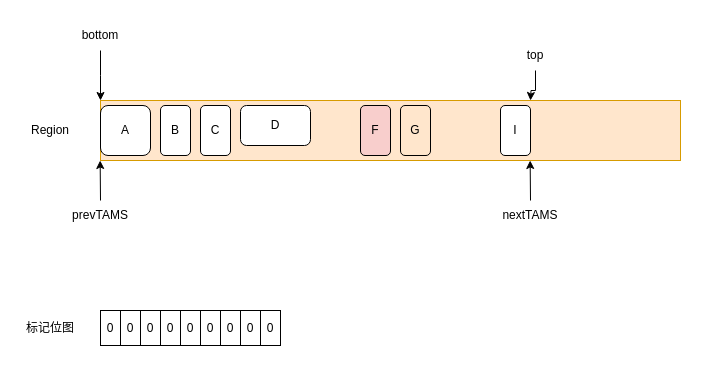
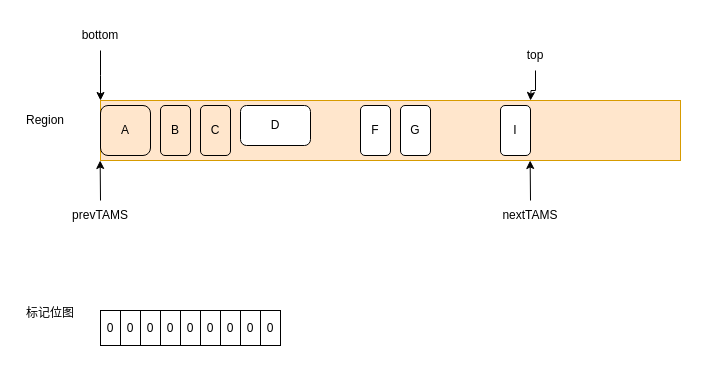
(51, 131) -> (46, 121)
(126, 131) -> (126, 131)
(176, 131) -> (176, 131)
(216, 131) -> (216, 131)
(376, 131) -> (376, 131)
(416, 131) -> (416, 131)
(51, 328) -> (51, 313)
